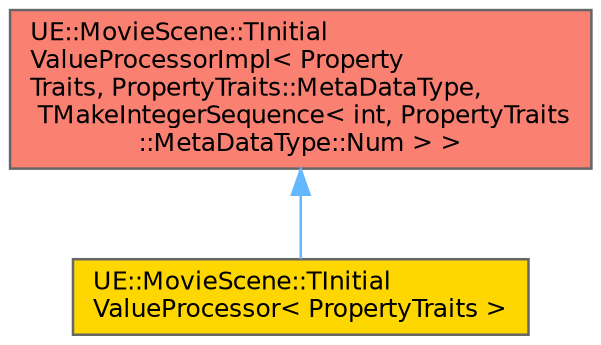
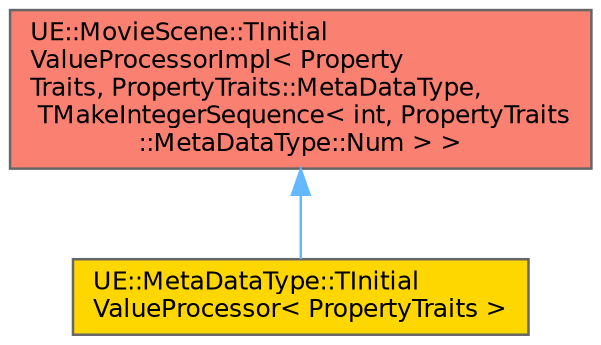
(301, 297) -> (301, 297)
